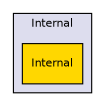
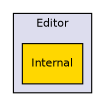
(53, 24) -> (53, 24)
